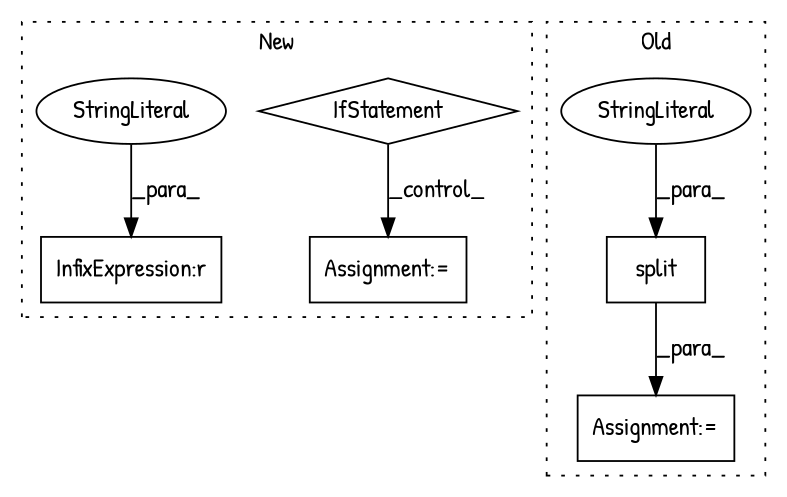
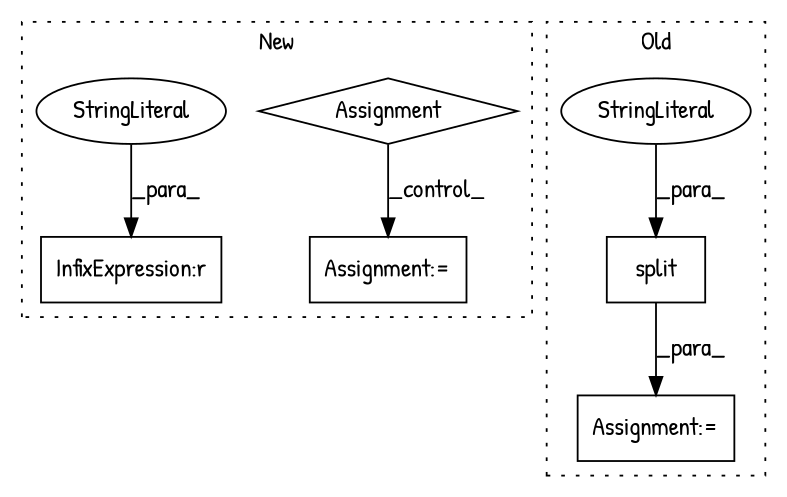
(388, 111) -> (388, 111)
